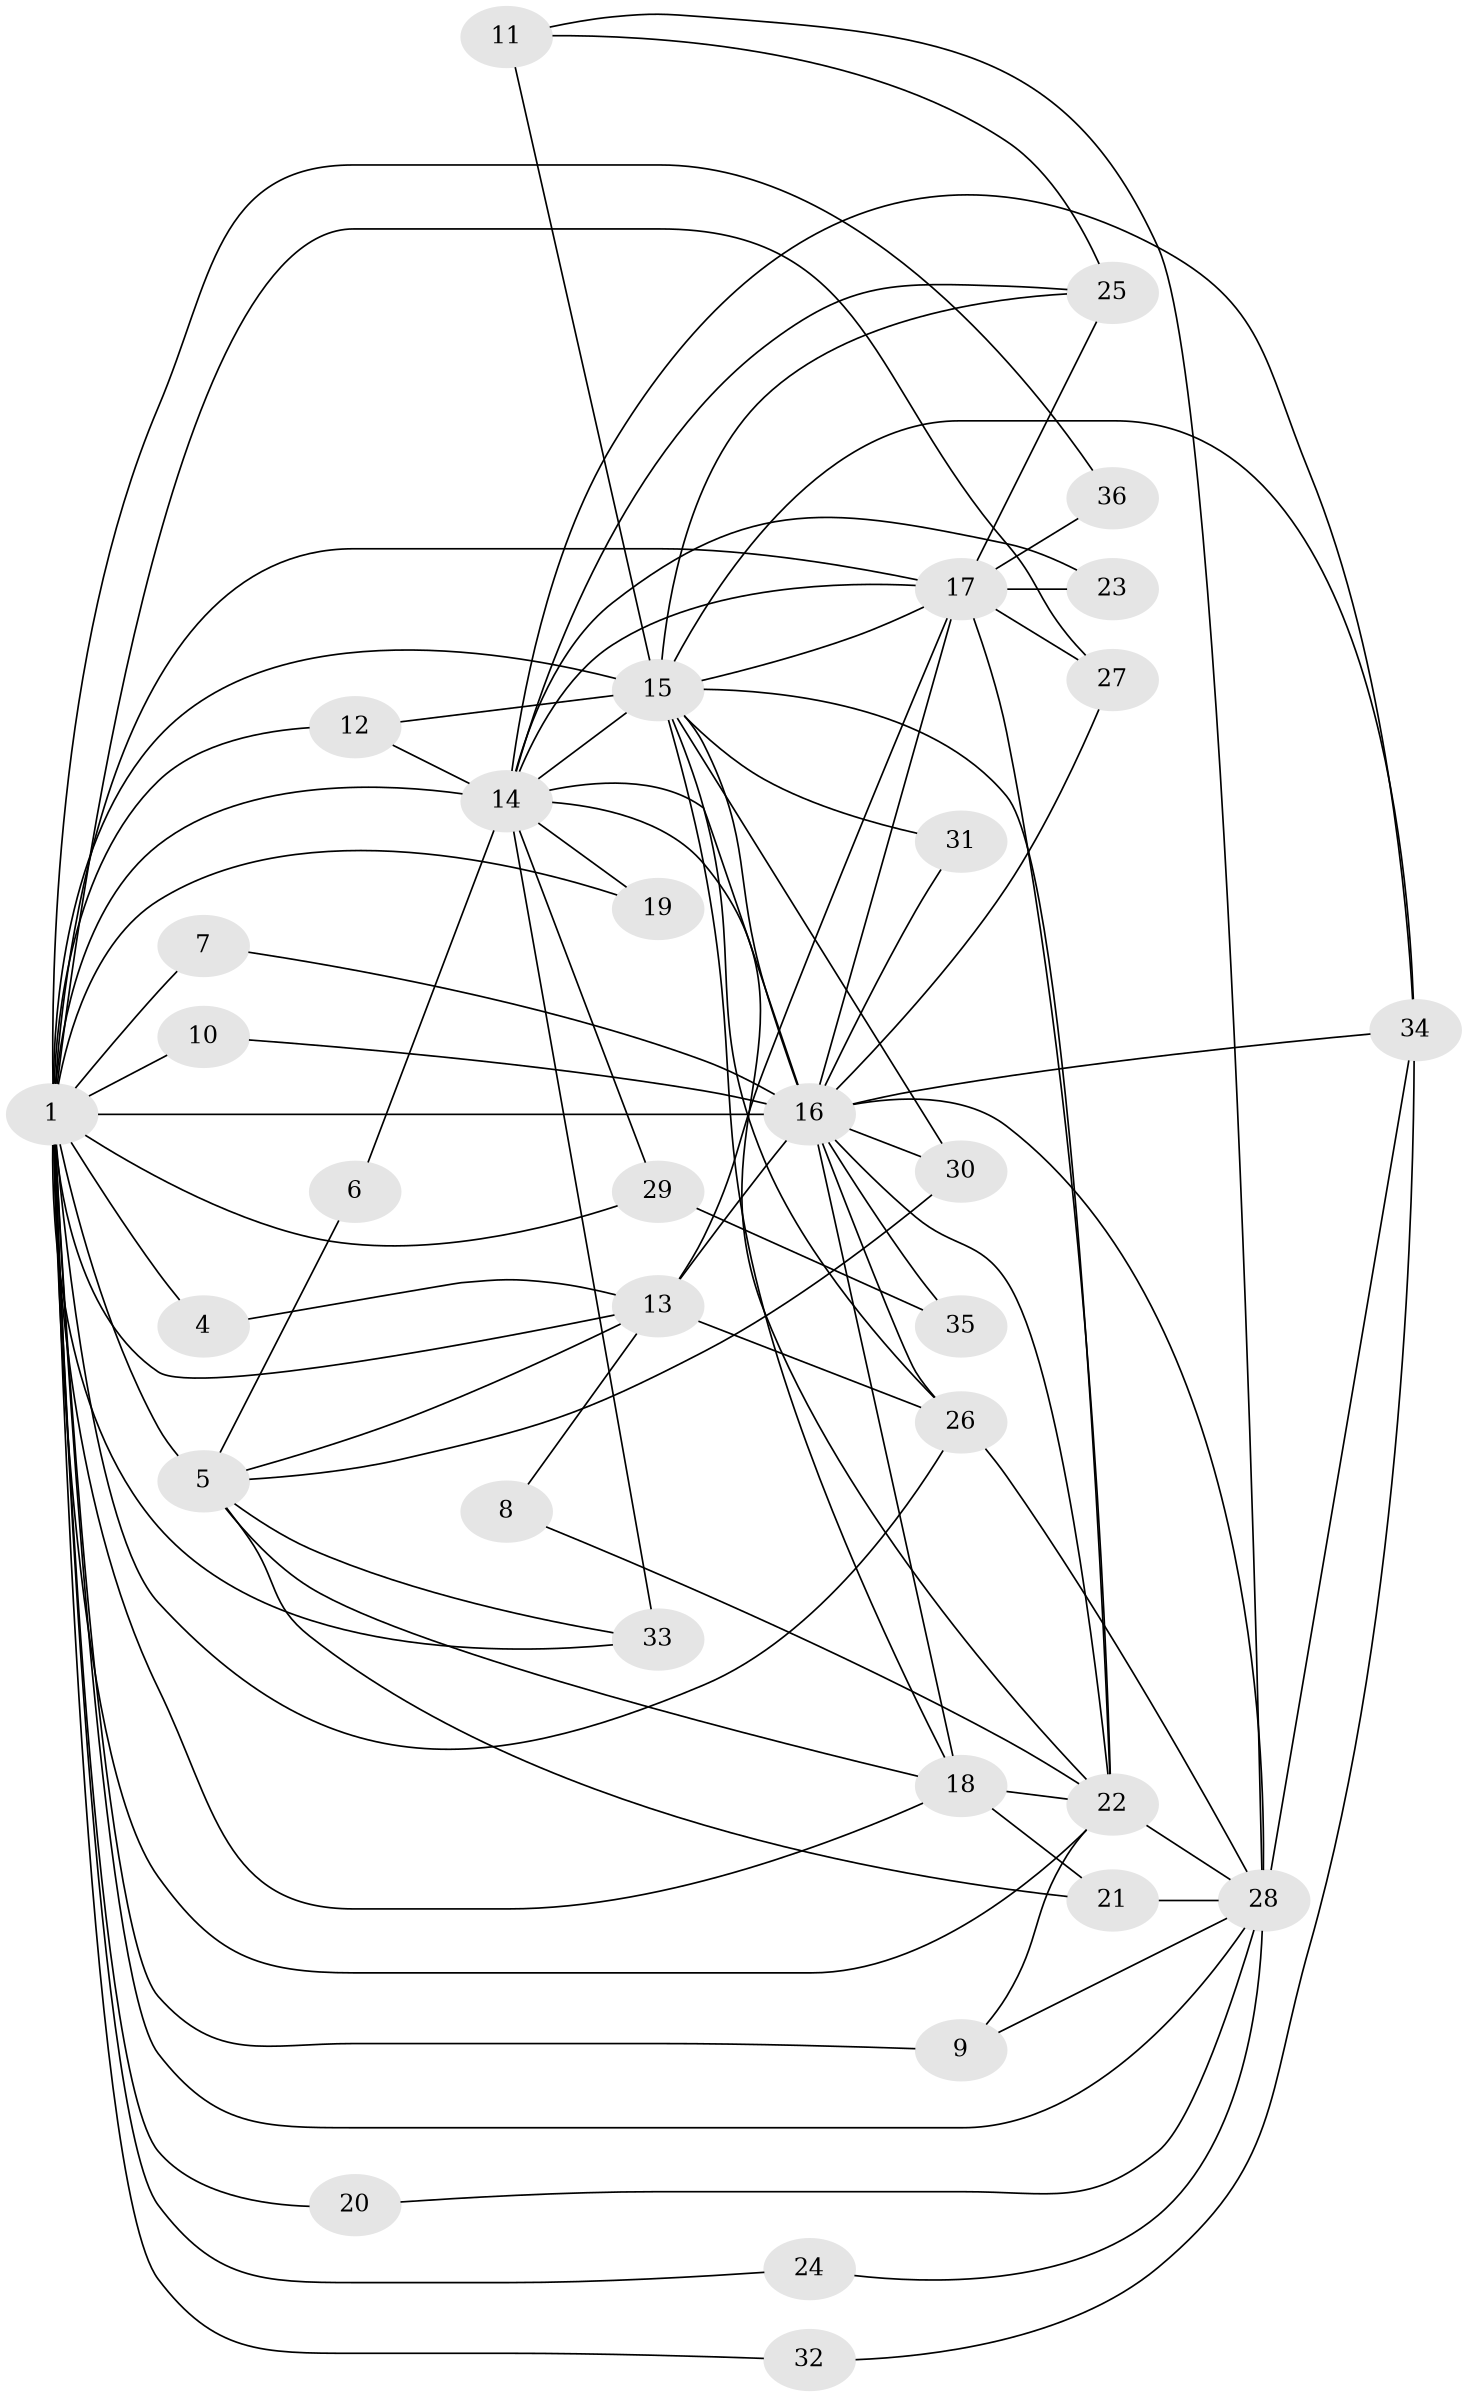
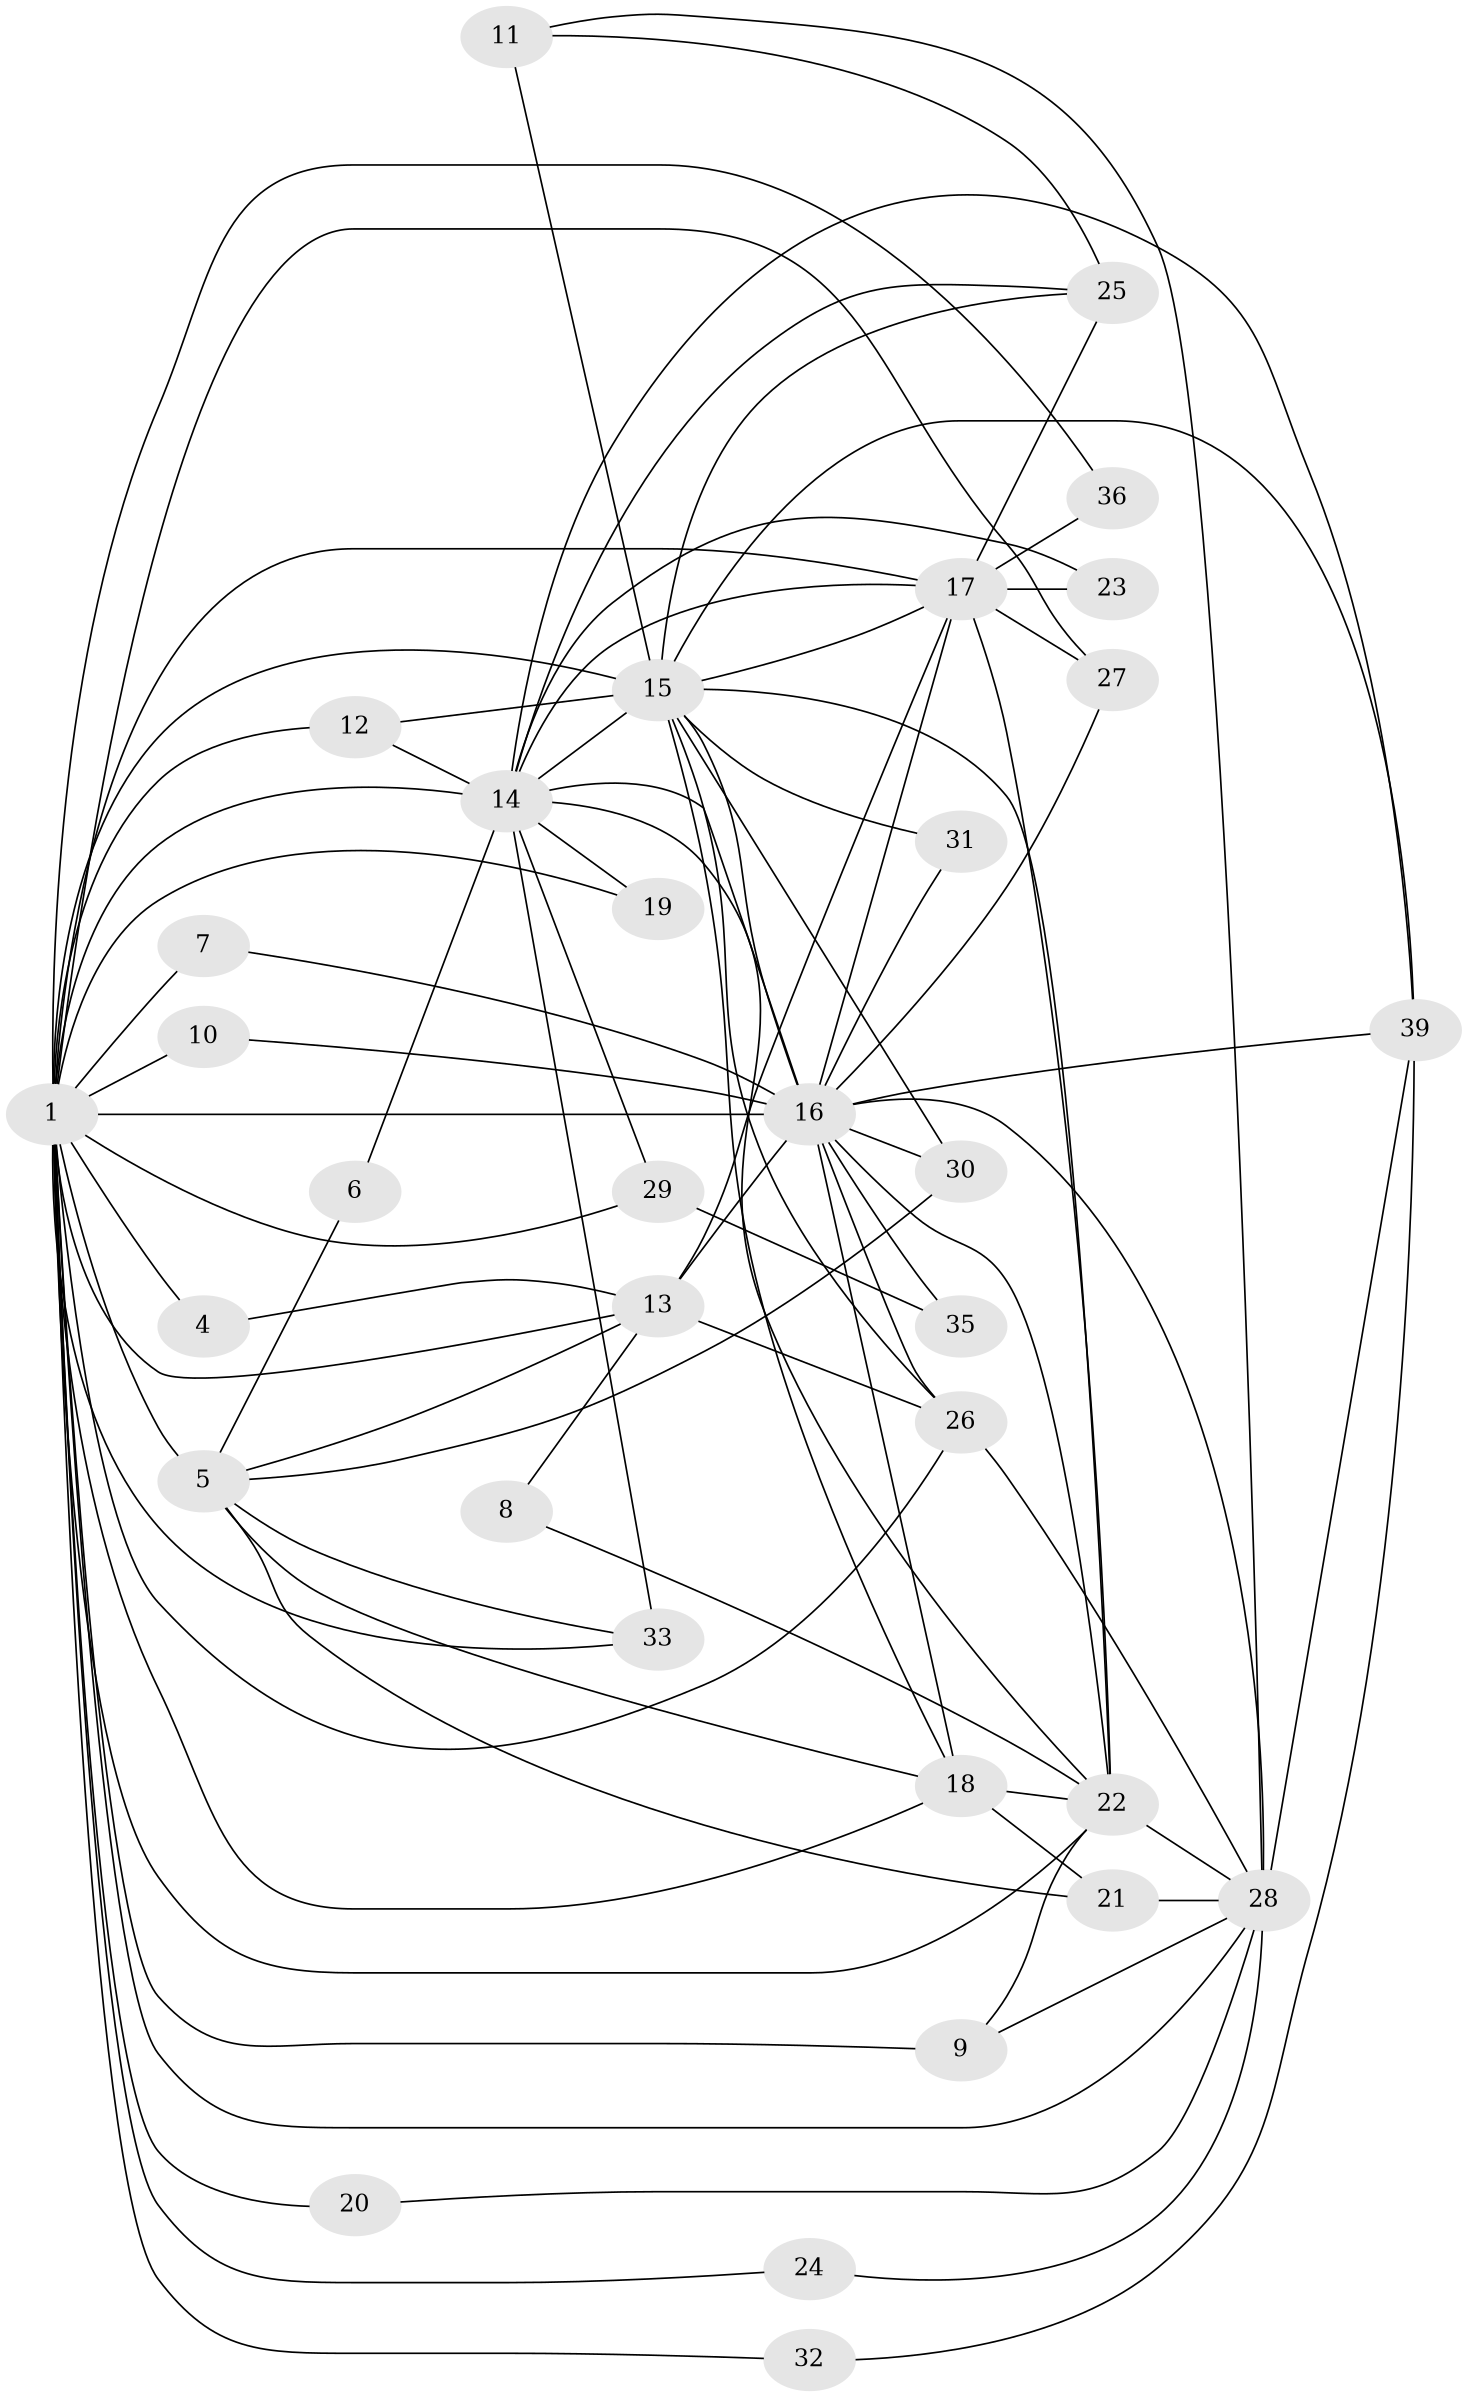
(1416, 1030) -> (1416, 1030)
